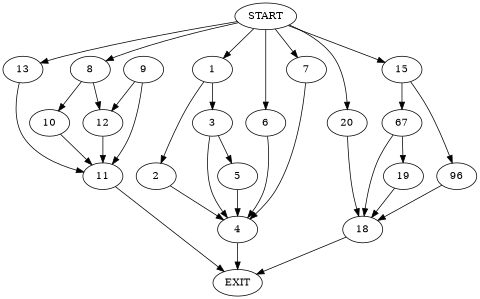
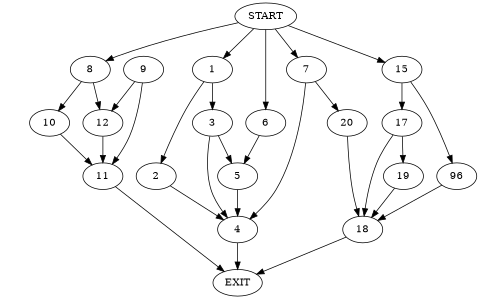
(331, 54) -> (325, 93)
(23, 70) -> none
(402, 123) -> (402, 123)
(267, 176) -> (253, 146)
